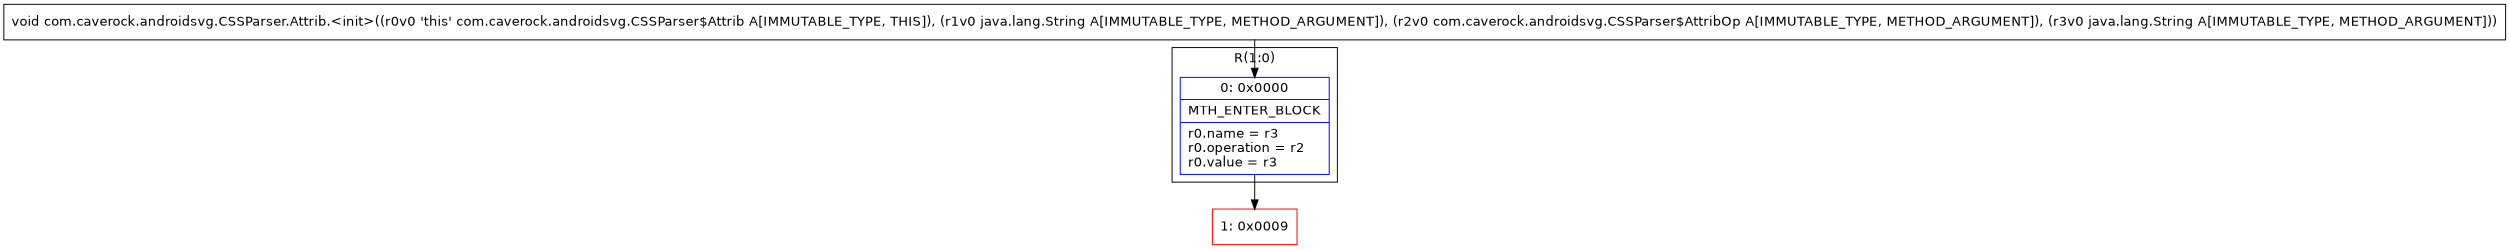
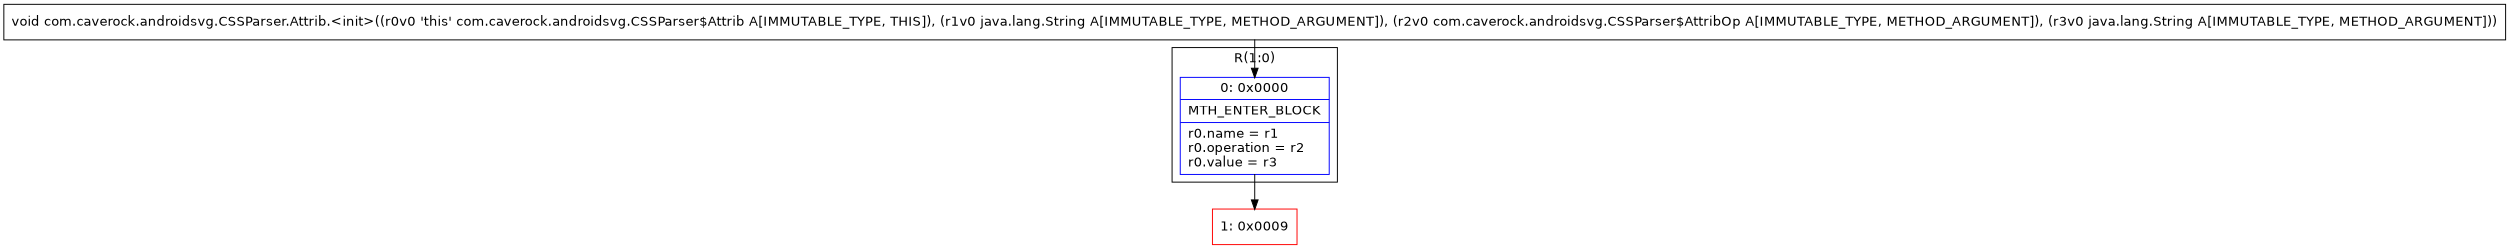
(1234, 134) -> (1234, 134)
